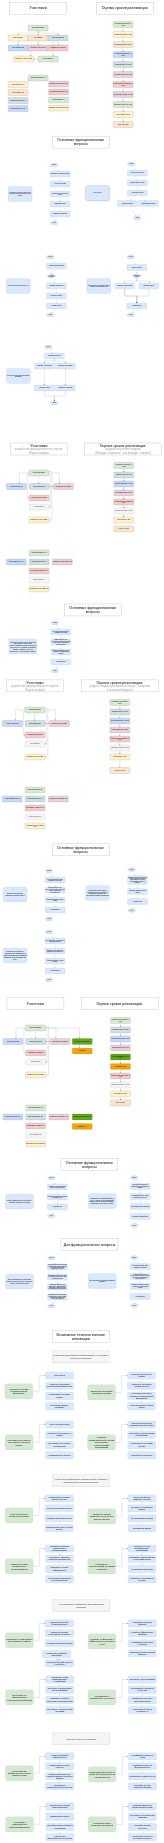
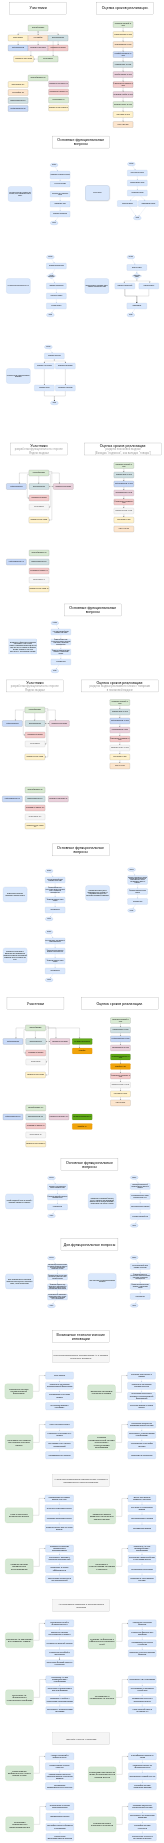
(60, 174) -> (60, 175)
(99, 286) -> (97, 286)
(62, 562) -> none
(120, 771) -> (120, 766)
(56, 1654) -> (59, 1653)
